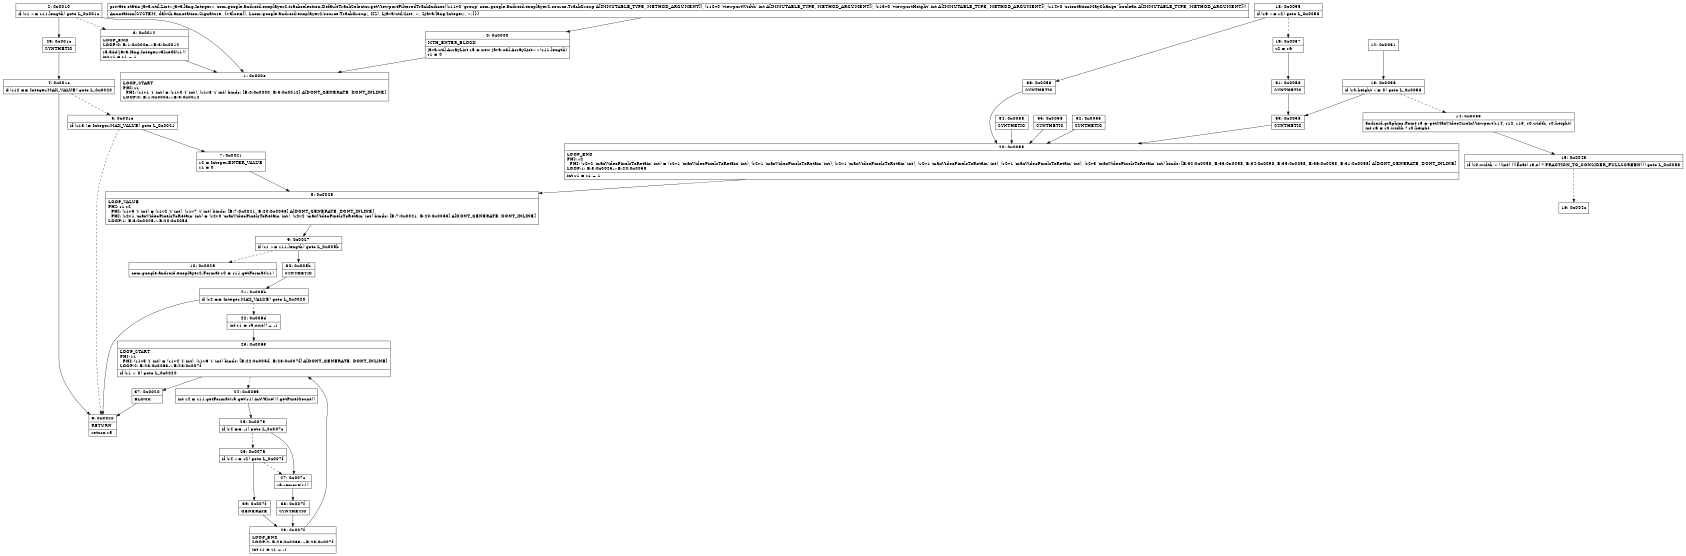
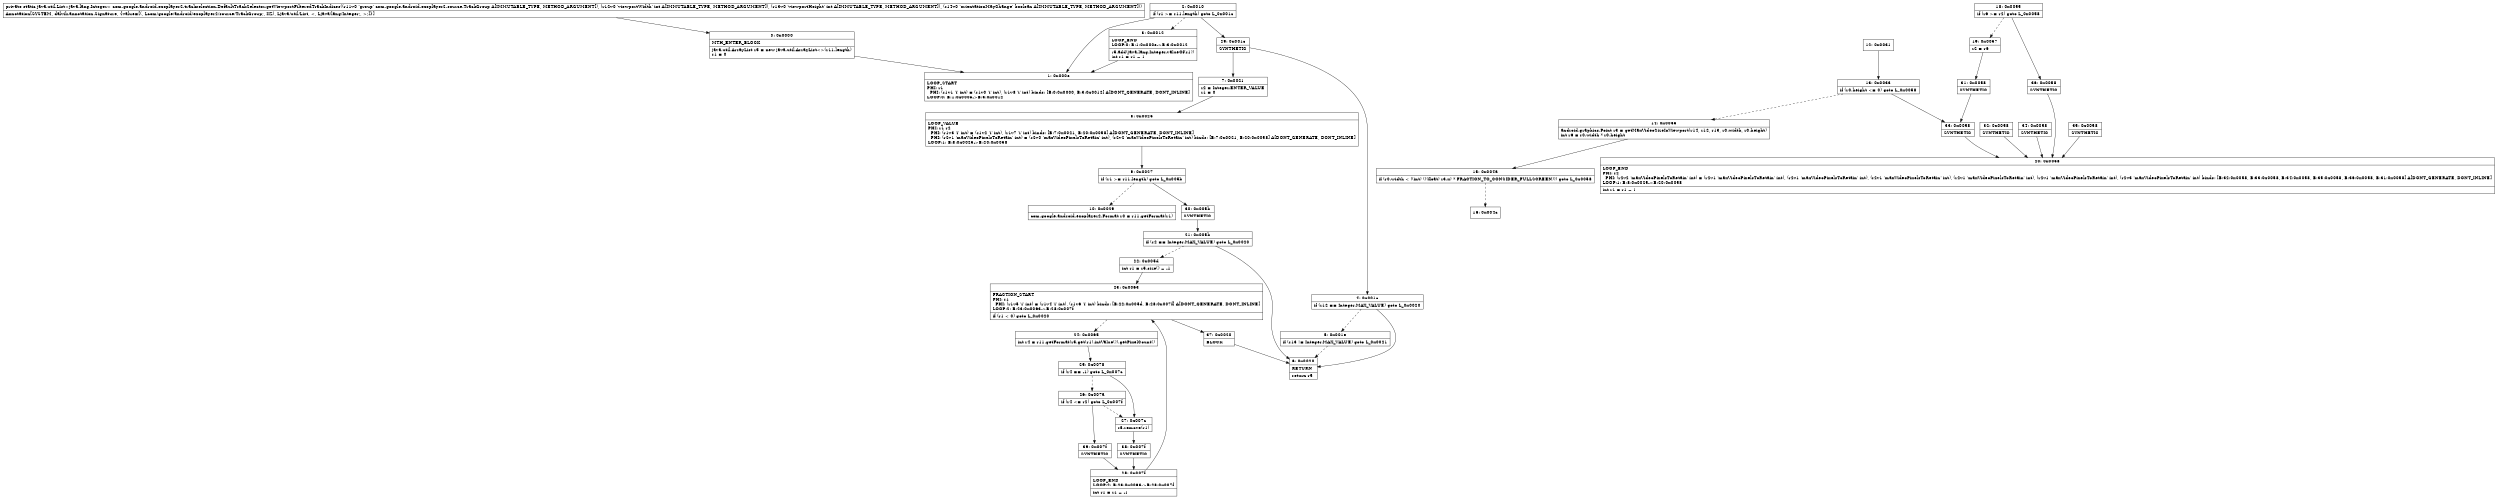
(172, 140) -> (1233, 63)
(644, 186) -> none
(135, 352) -> (1014, 295)
(254, 511) -> (1095, 454)
